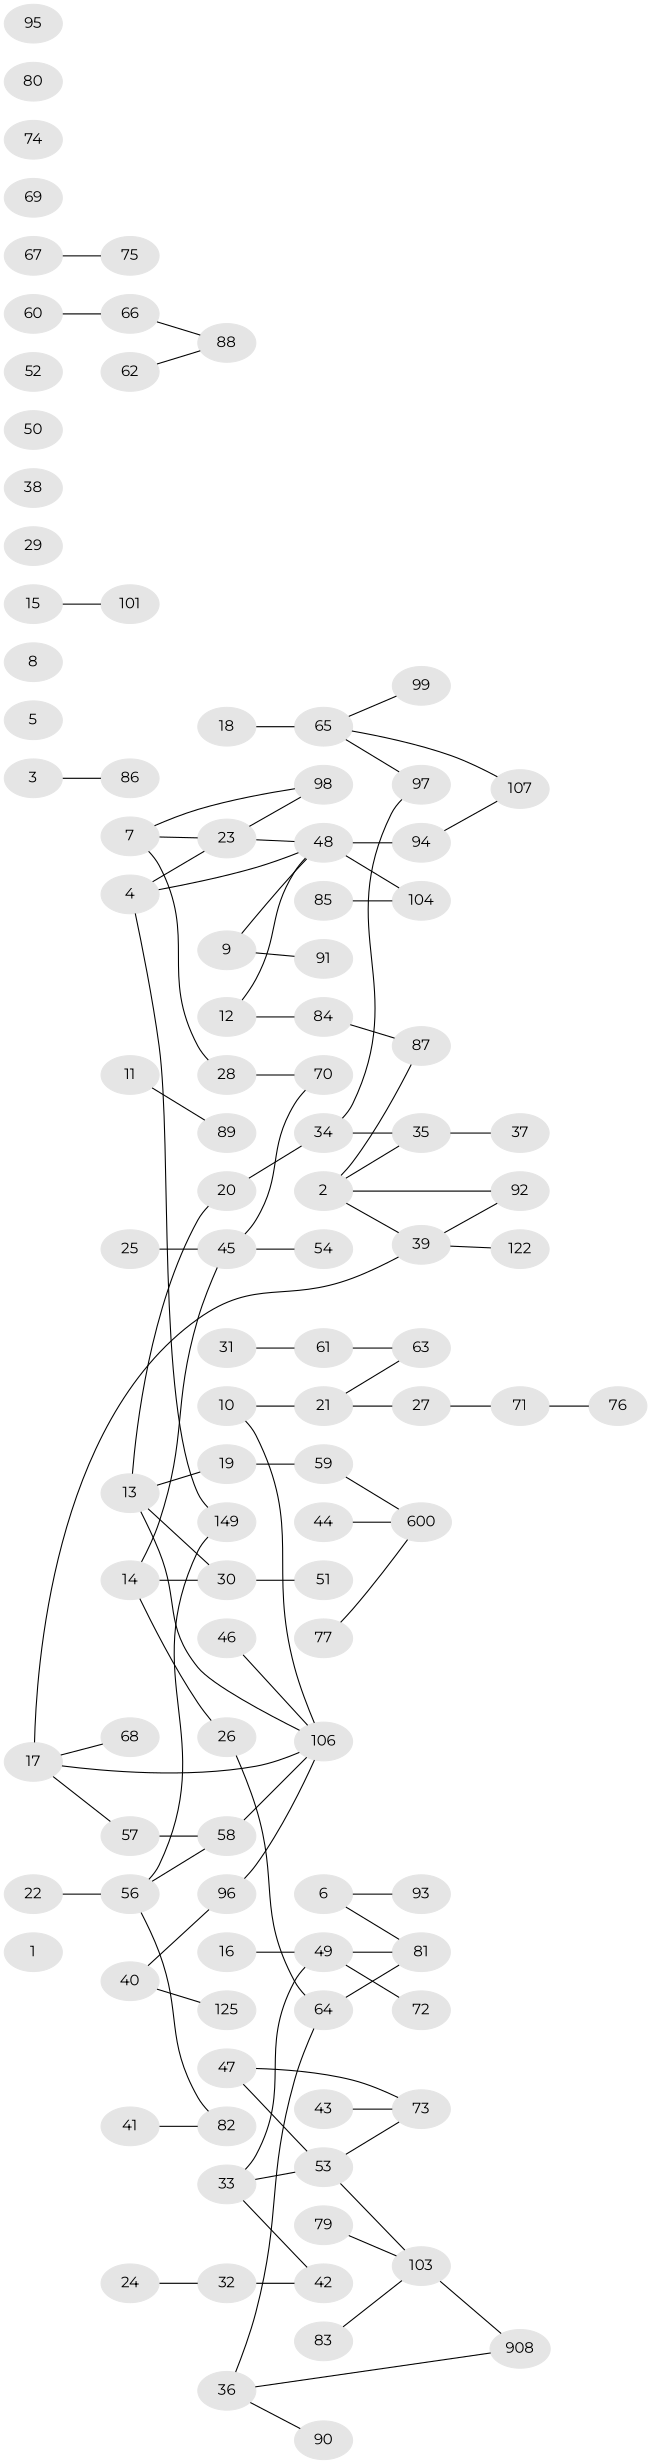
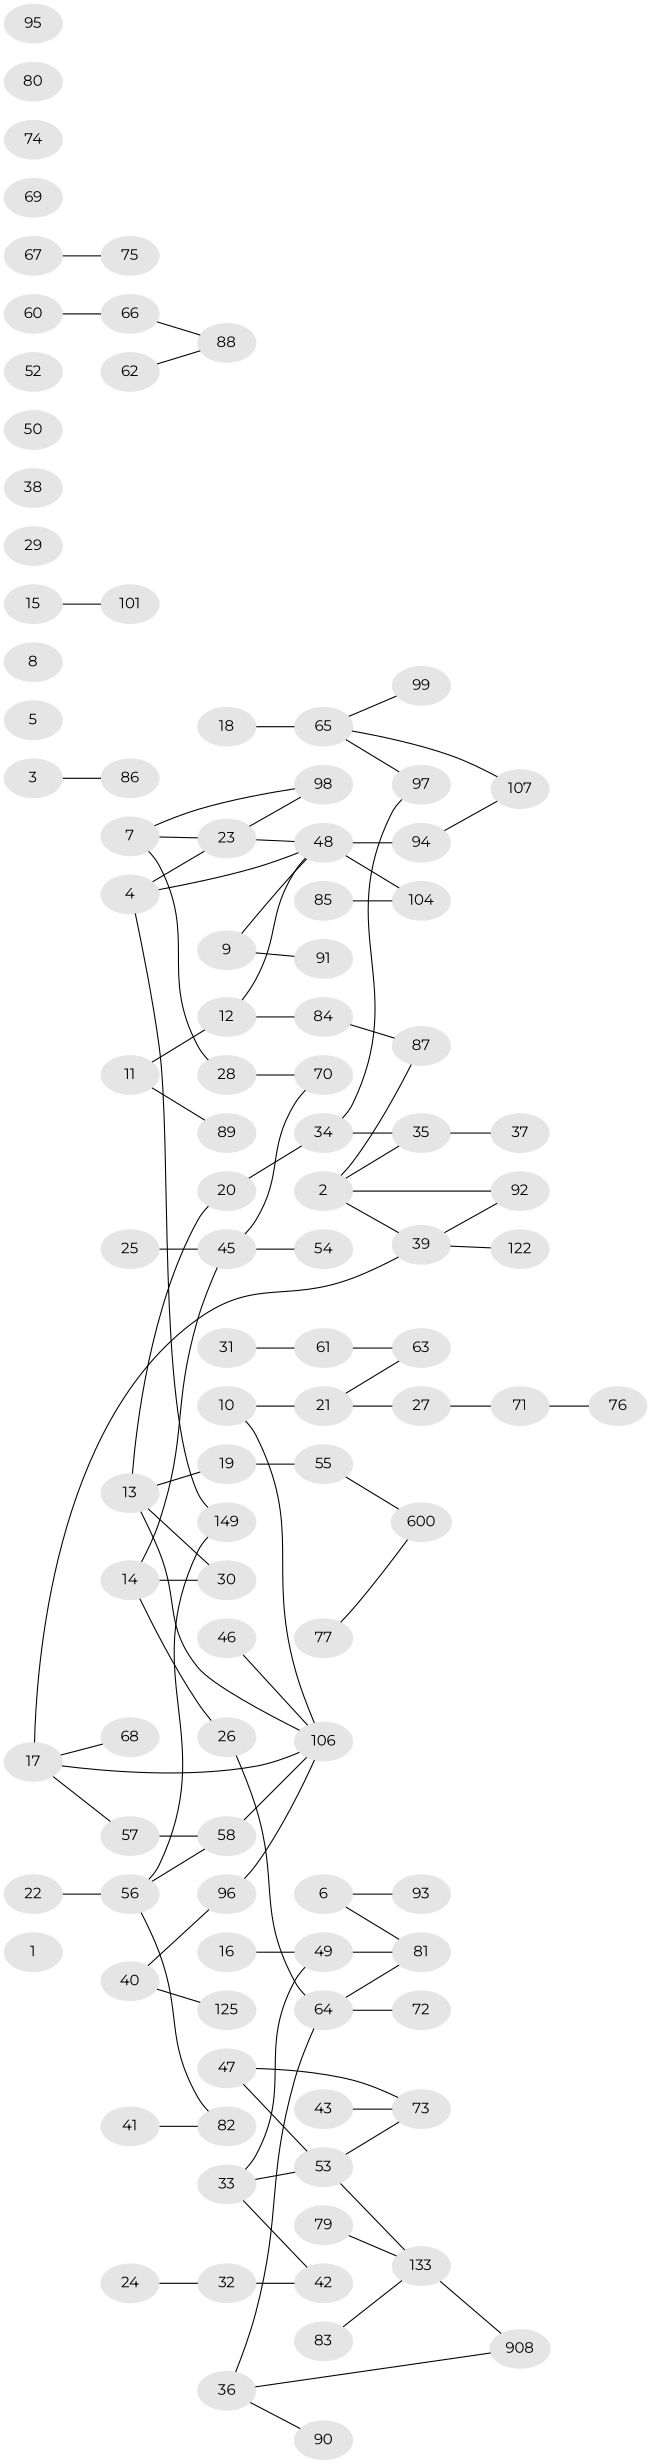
none -> (178, 1046)
(324, 1464) -> (324, 1464)
(324, 1522) -> none
(324, 1580) -> none
(366, 1977) -> (373, 2010)
(421, 2266) -> (421, 2266)
